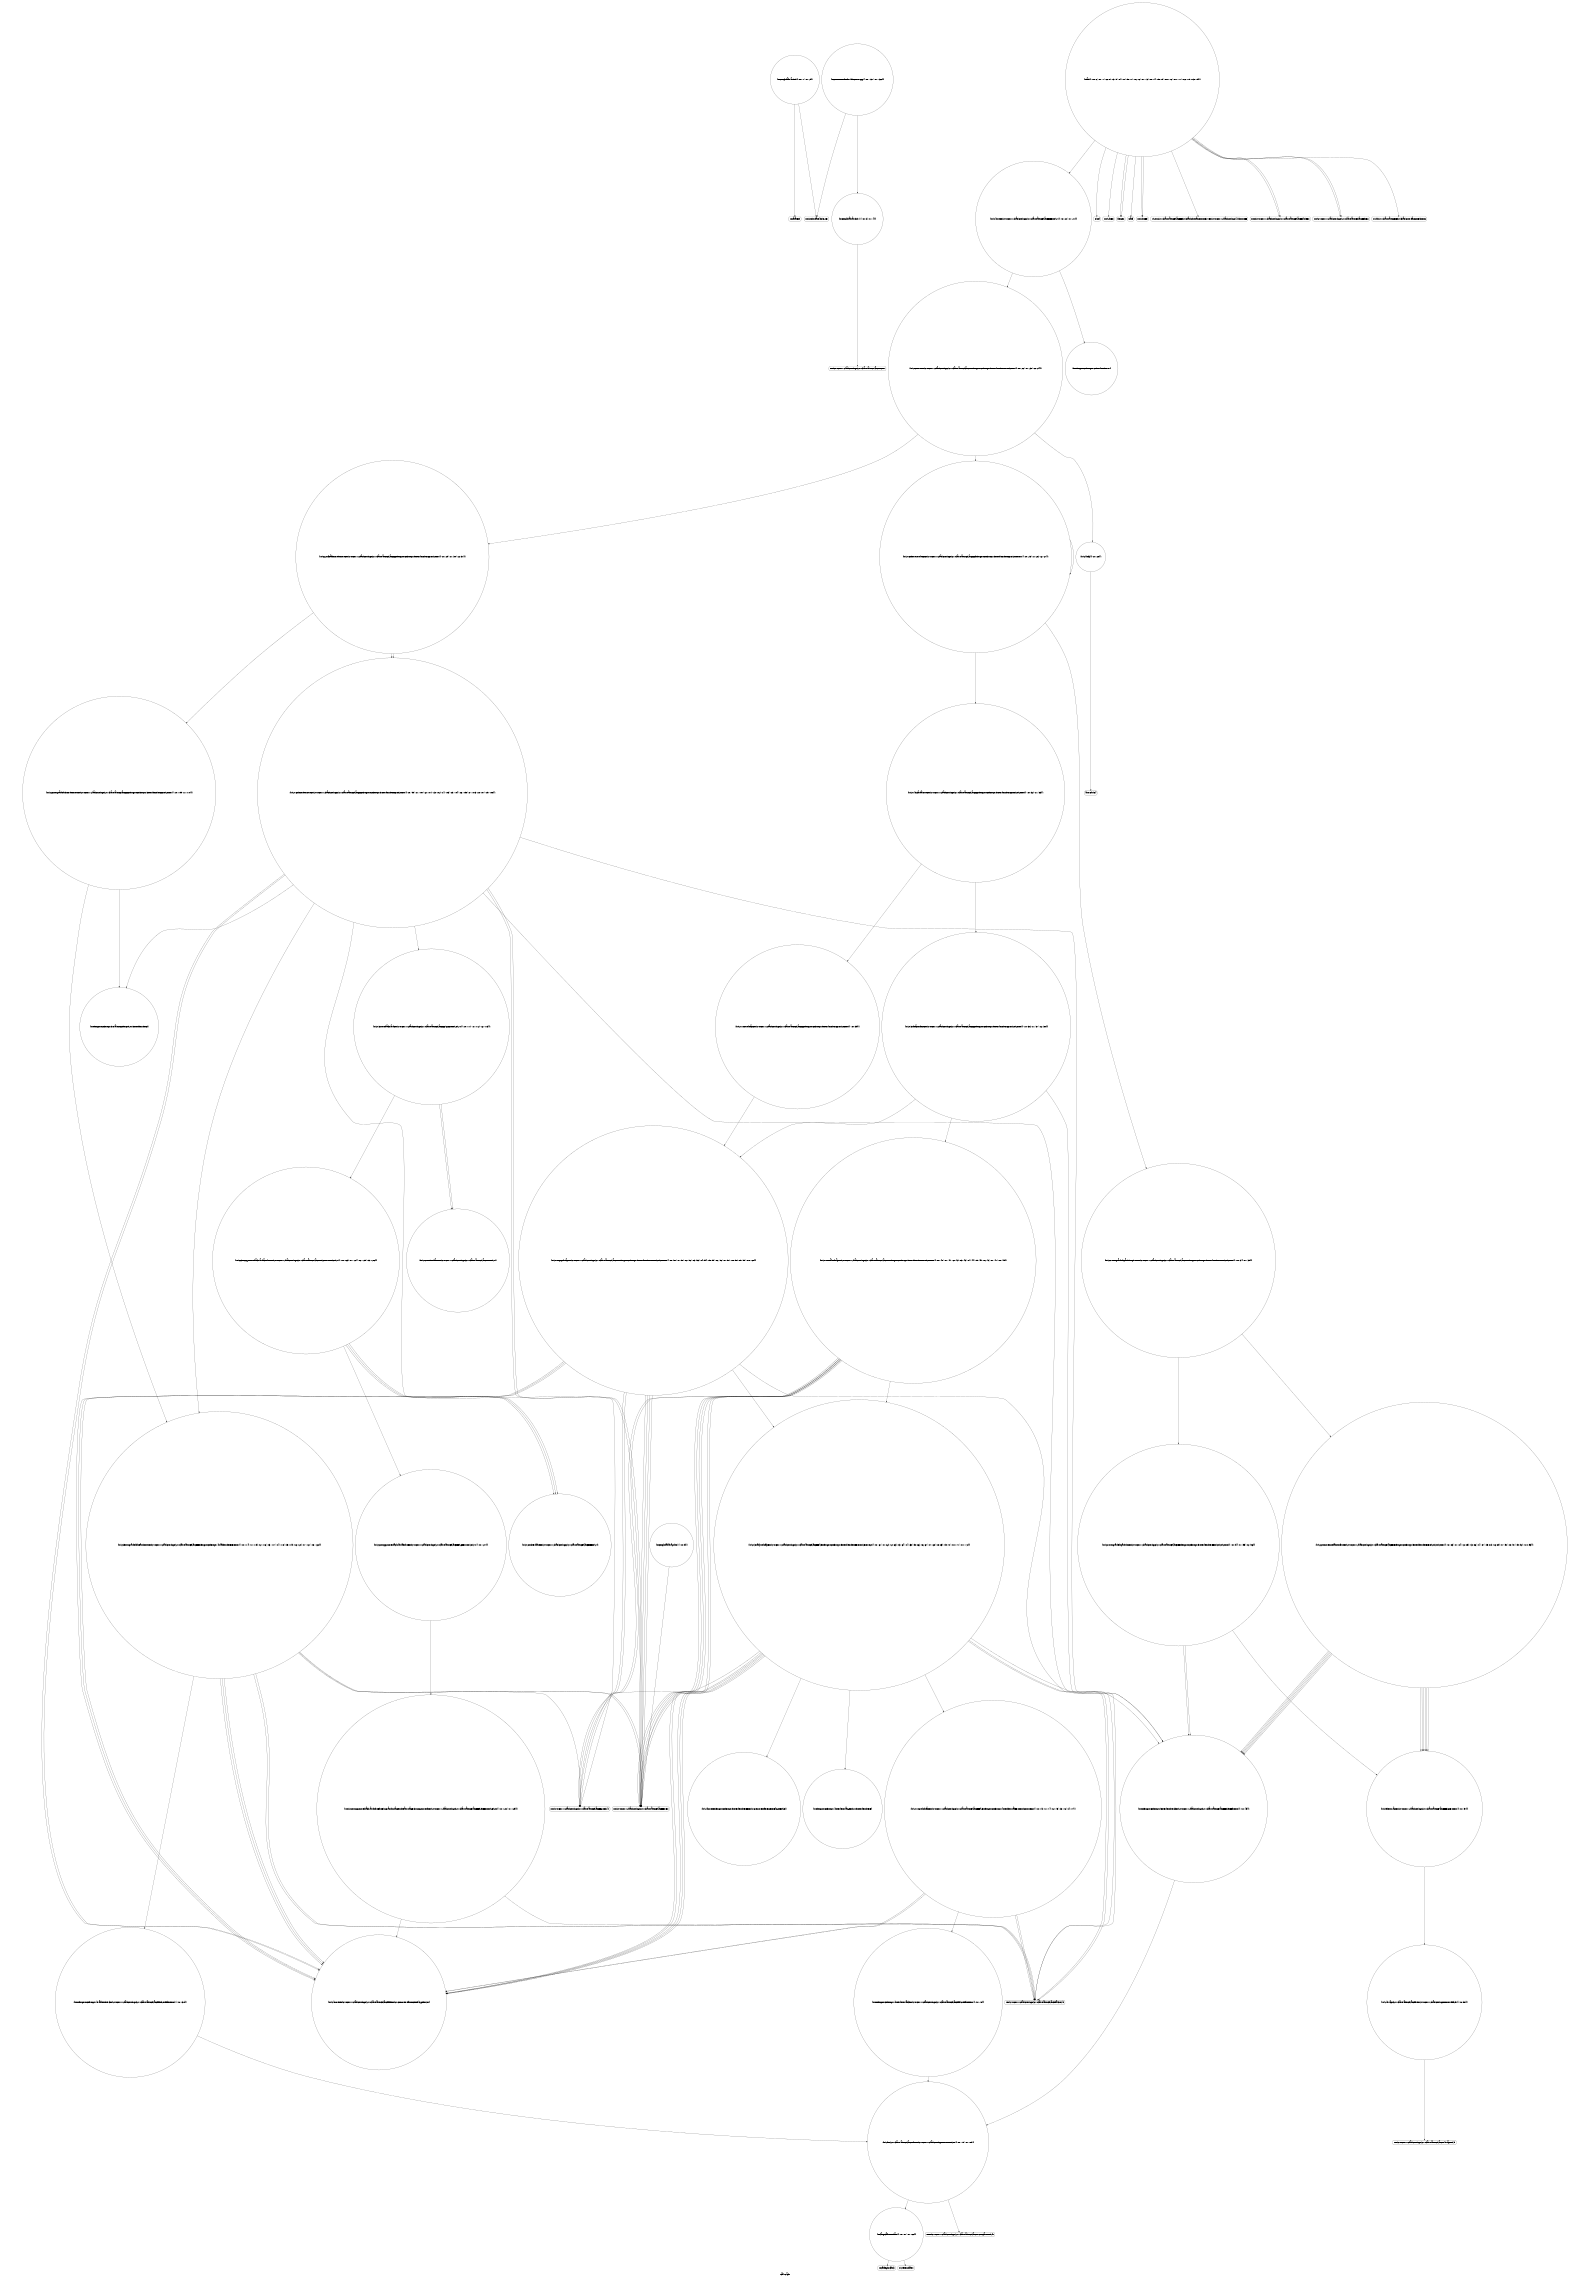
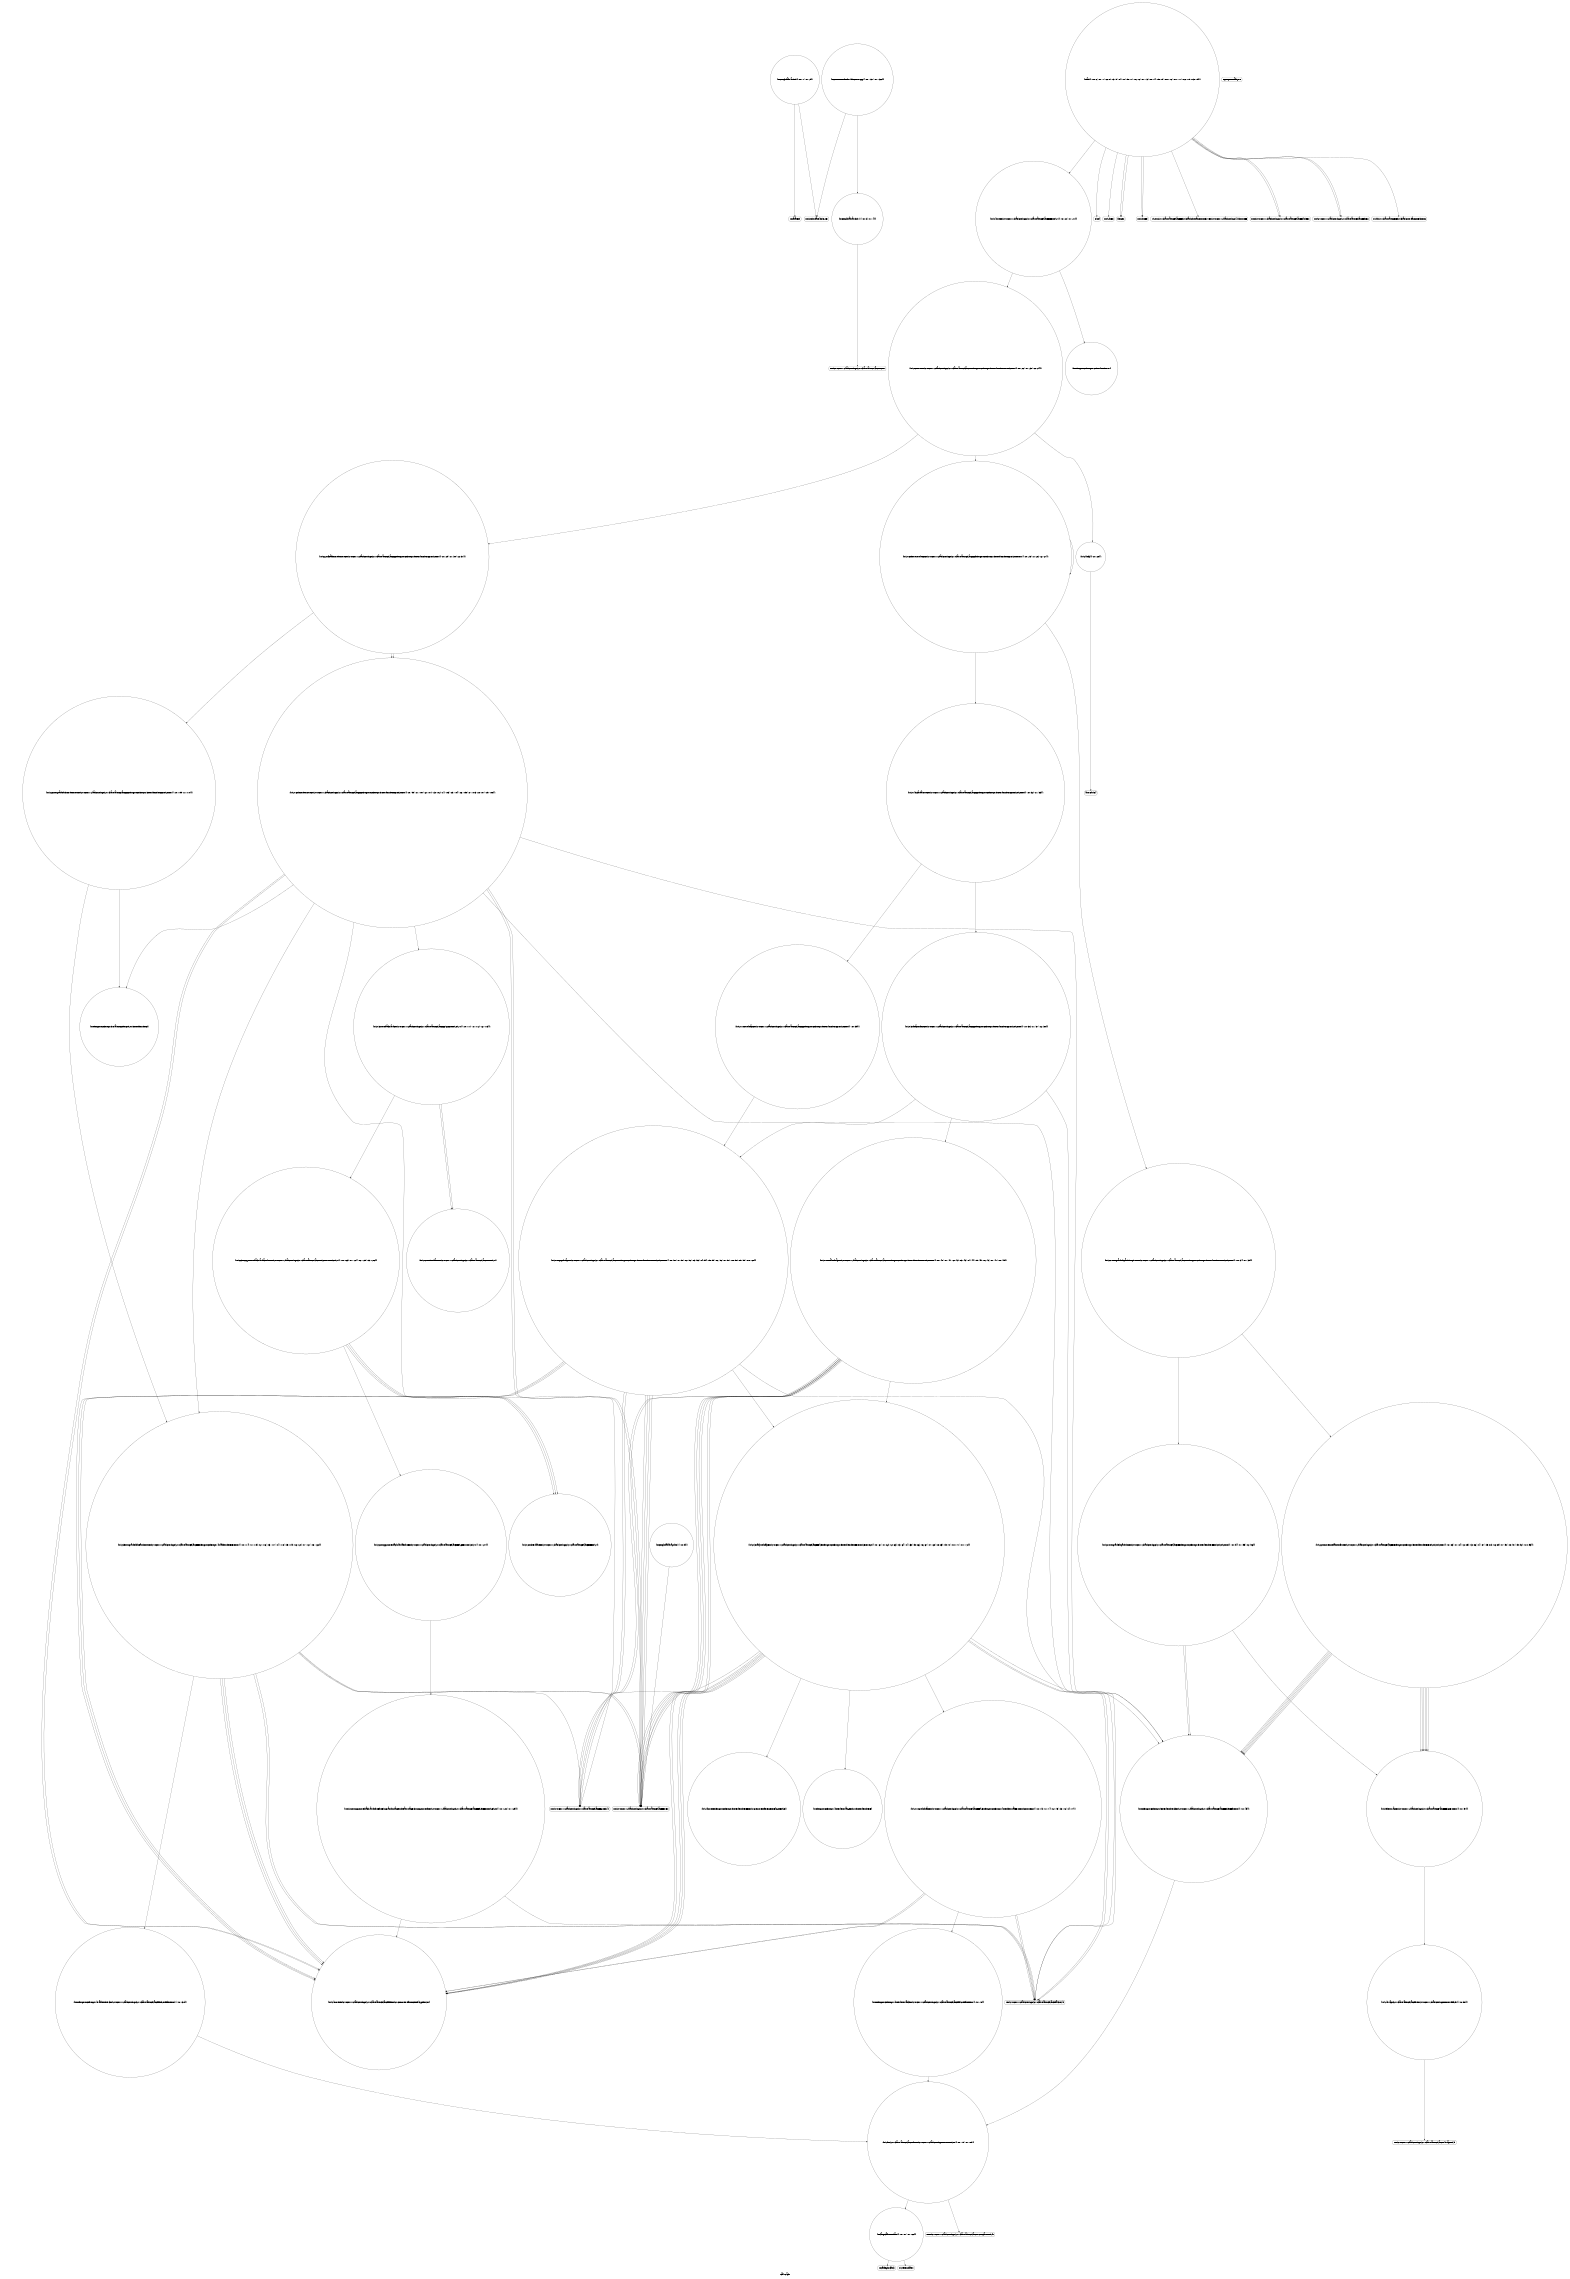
none -> (1232, 80)
(1131, 219) -> none
